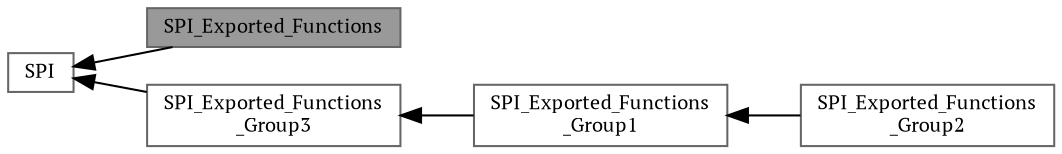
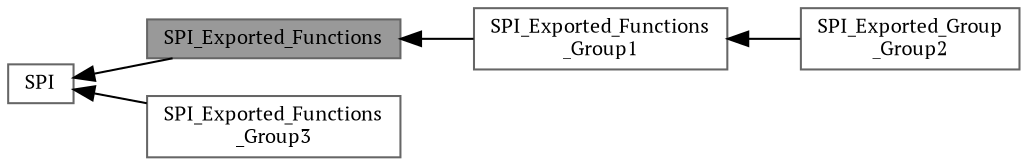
(448, 115) -> (448, 39)
(928, 115) -> (910, 39)
